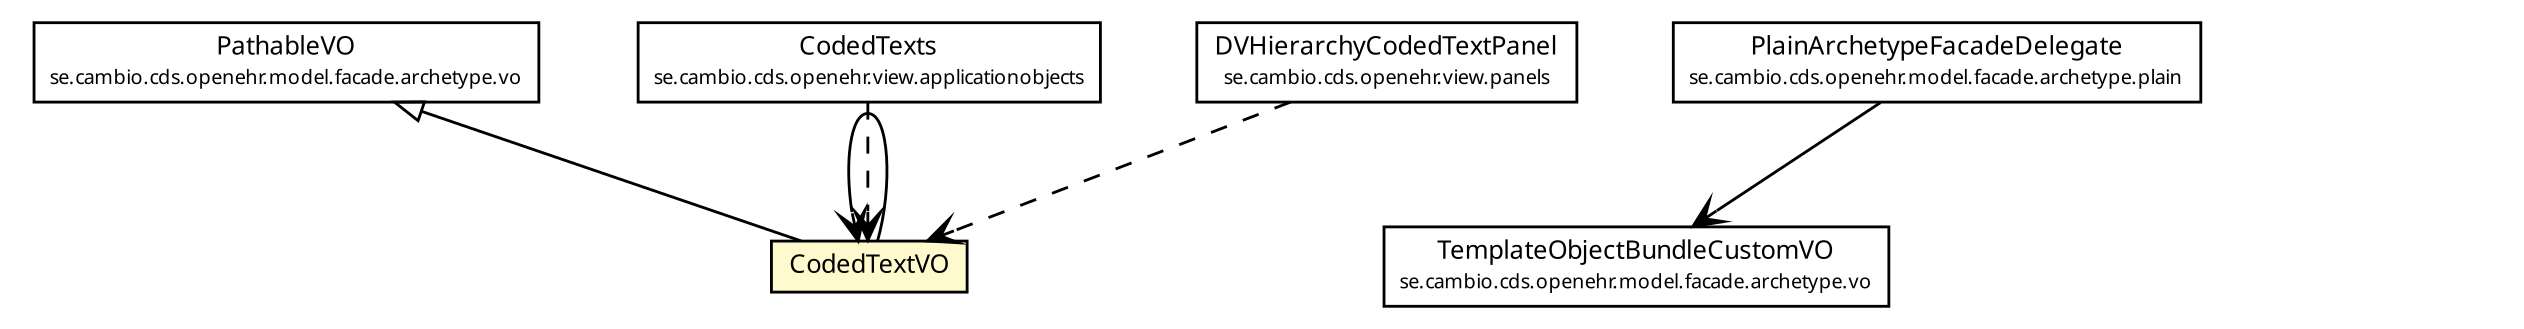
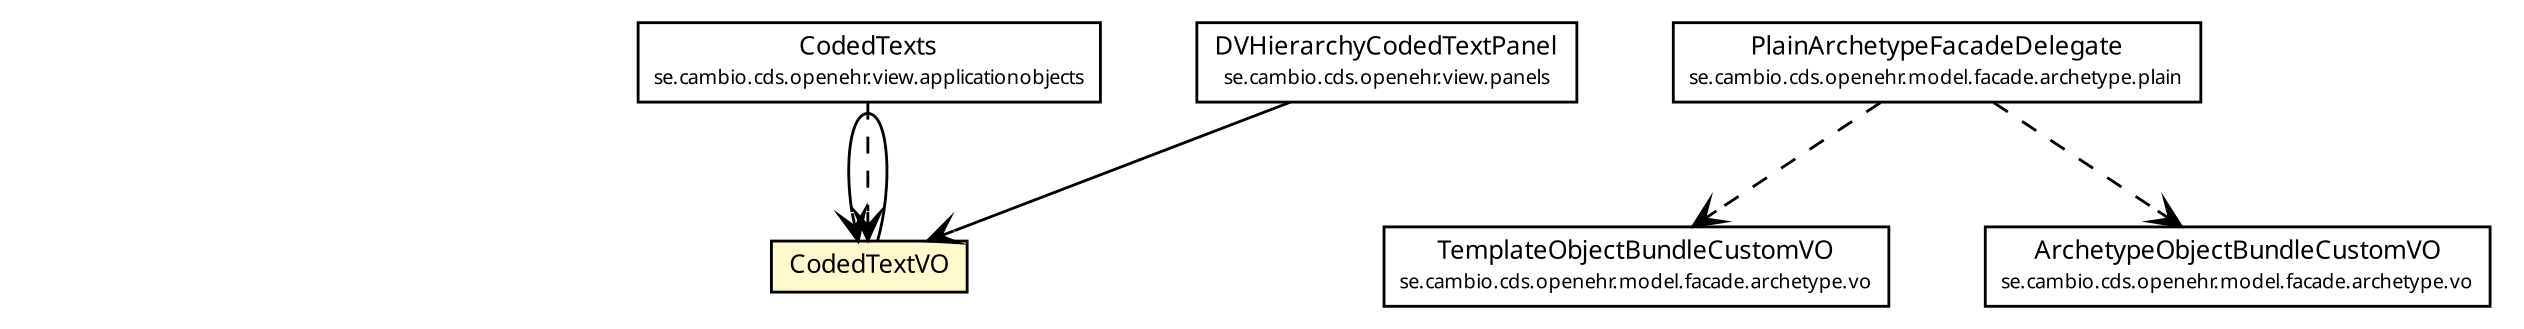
(286, 62) -> none
(1799, 157) -> (1799, 157)
(1122, 166) -> (1122, 166)
none -> (2238, 267)
